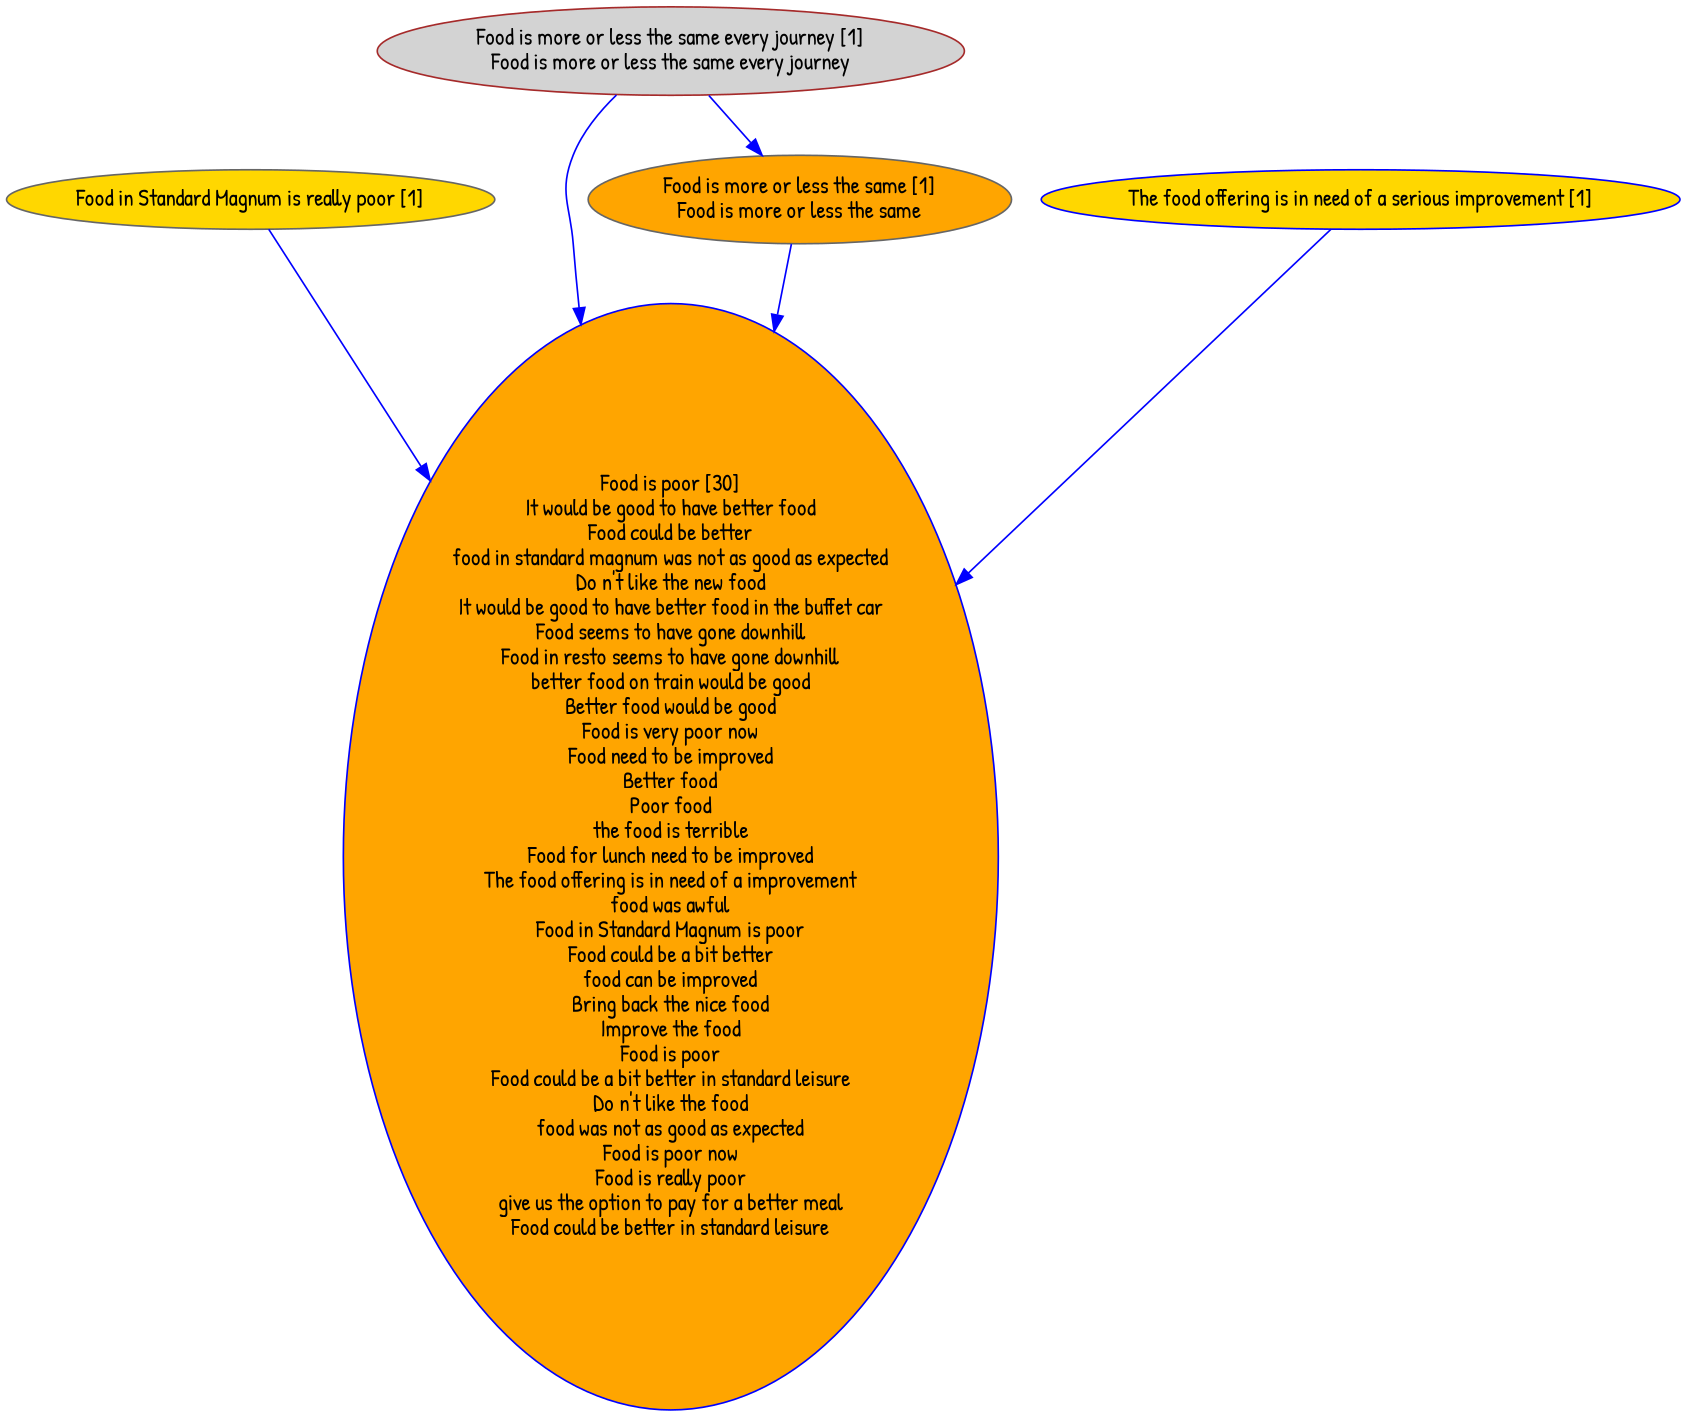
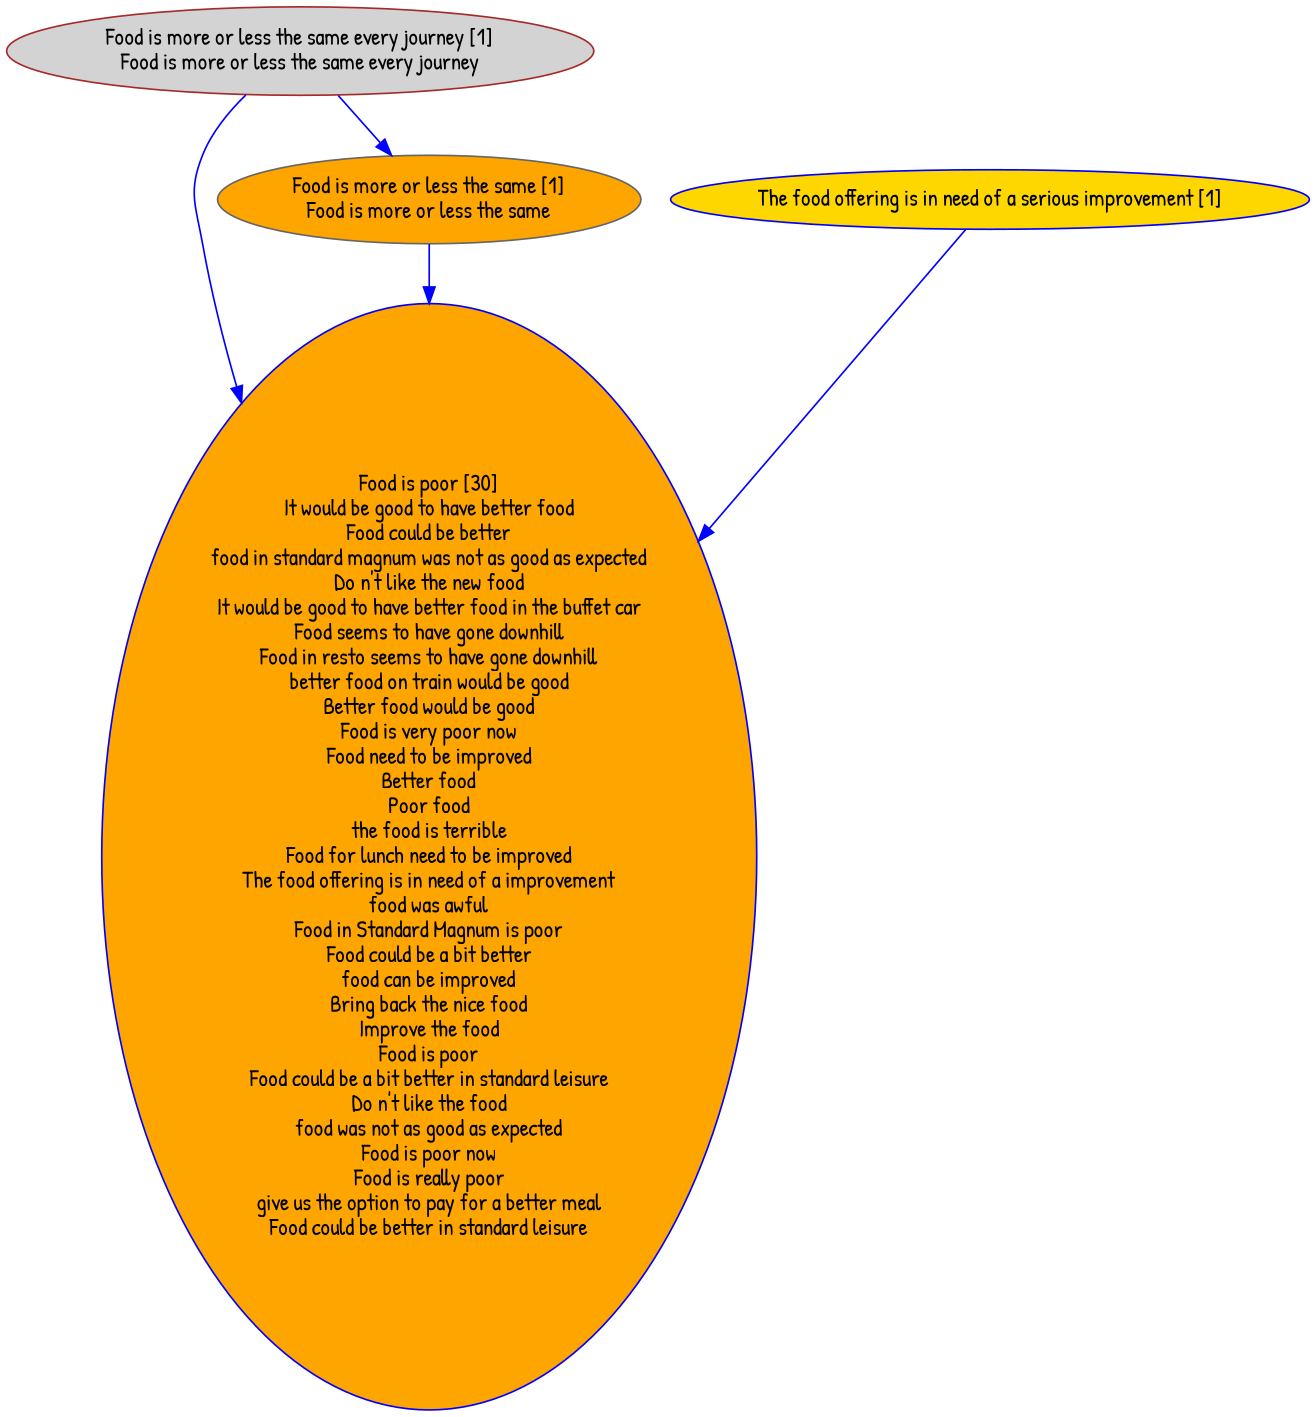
(251, 200) -> none
